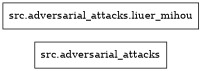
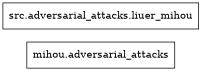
(101, 55) -> (101, 55)
